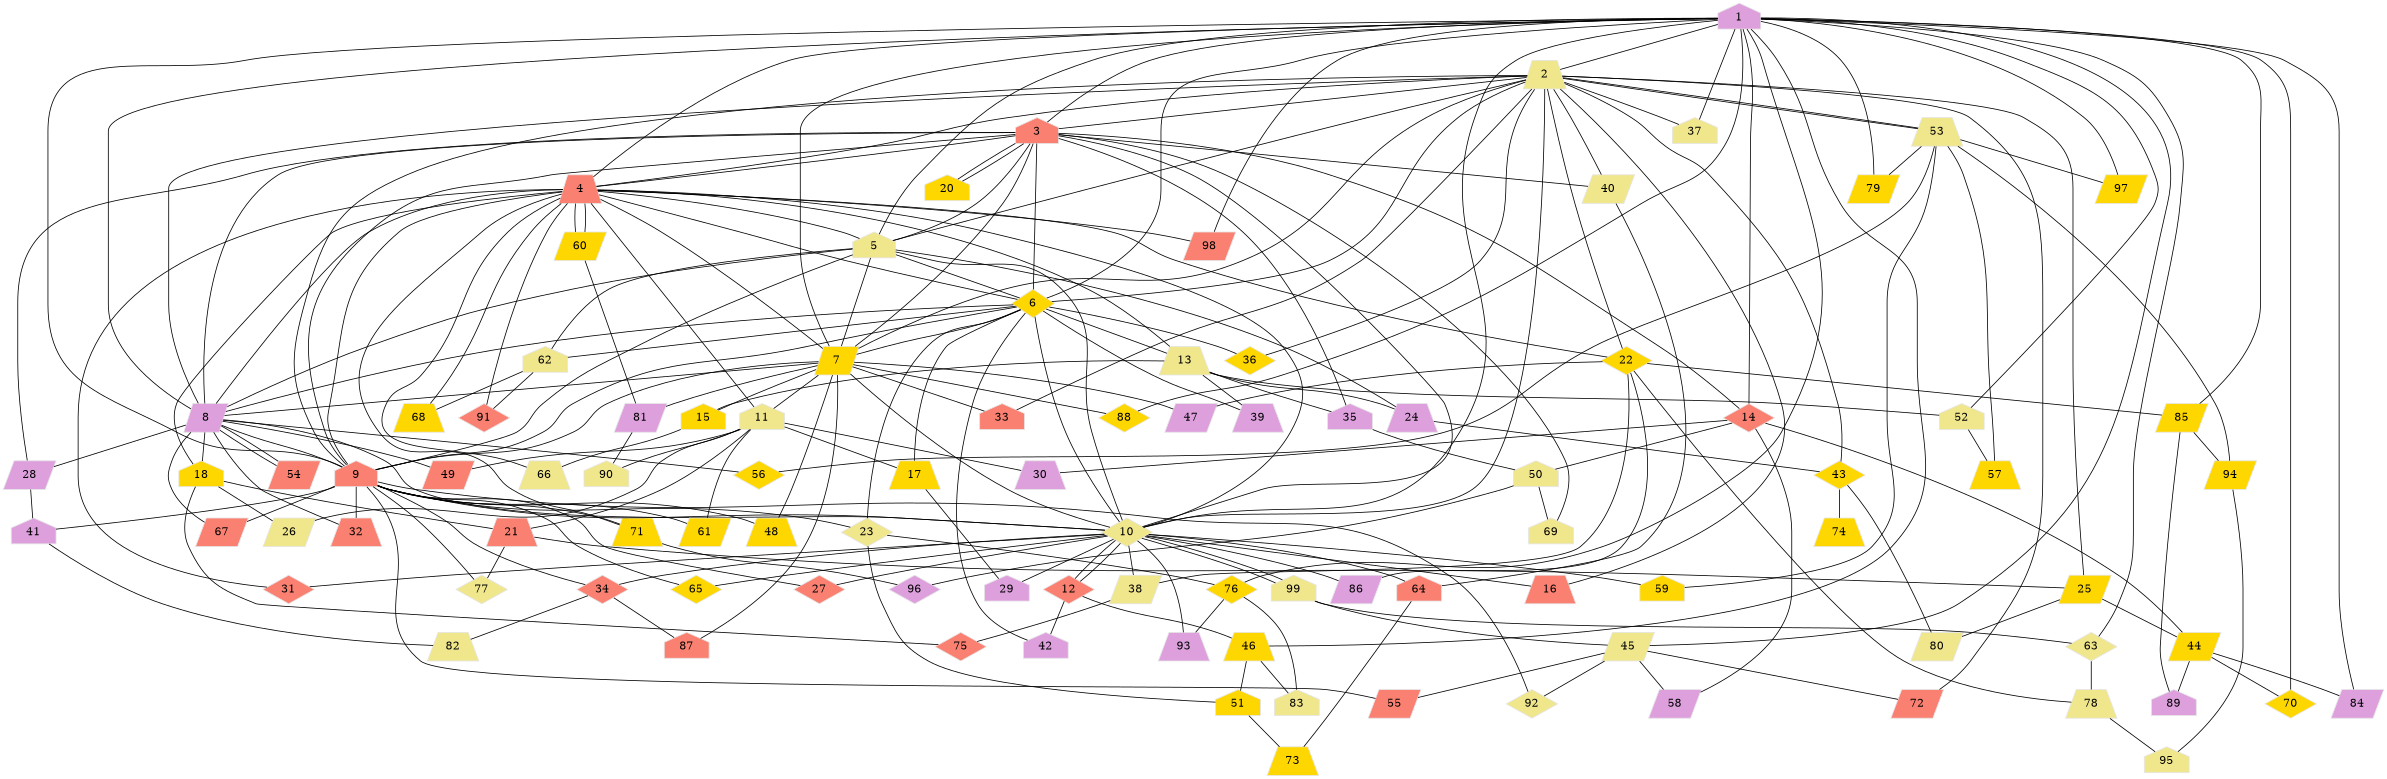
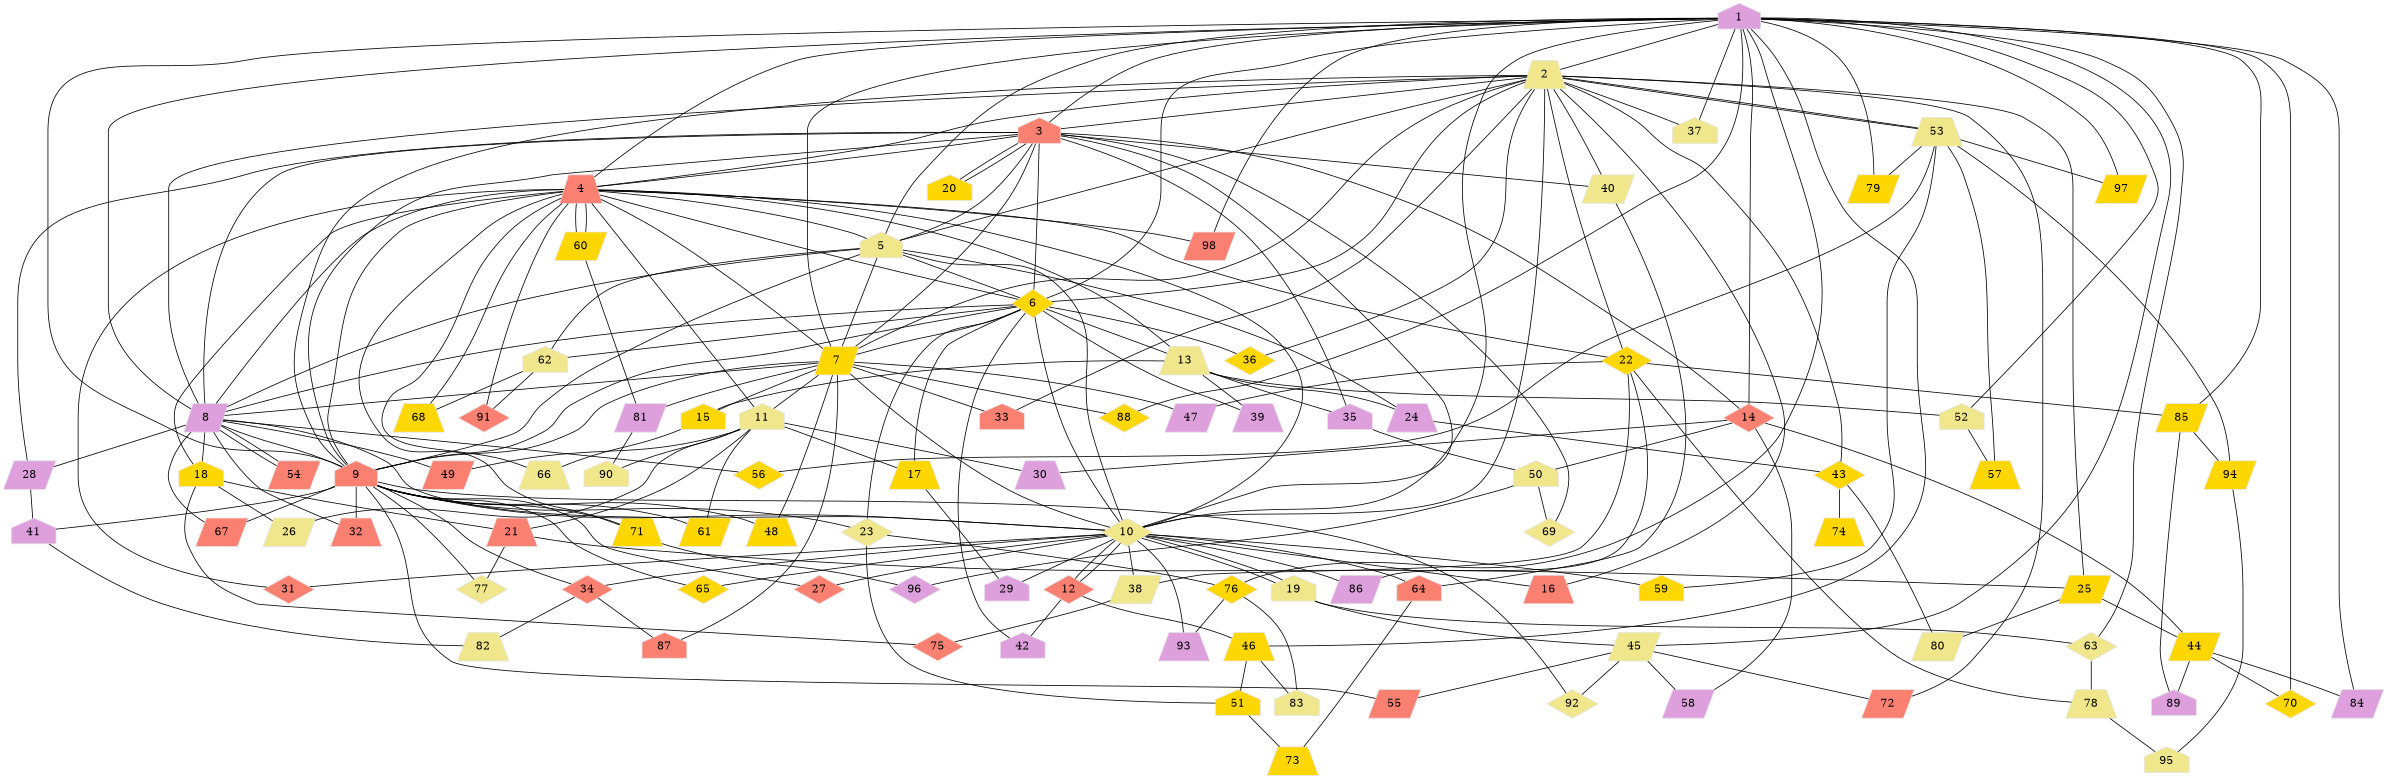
(1551, 532) -> (1549, 532)
(1294, 589) -> (1294, 589)
